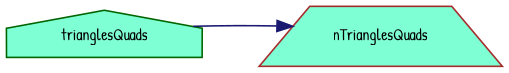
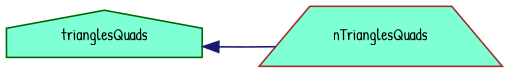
(235, 26) -> (247, 47)
